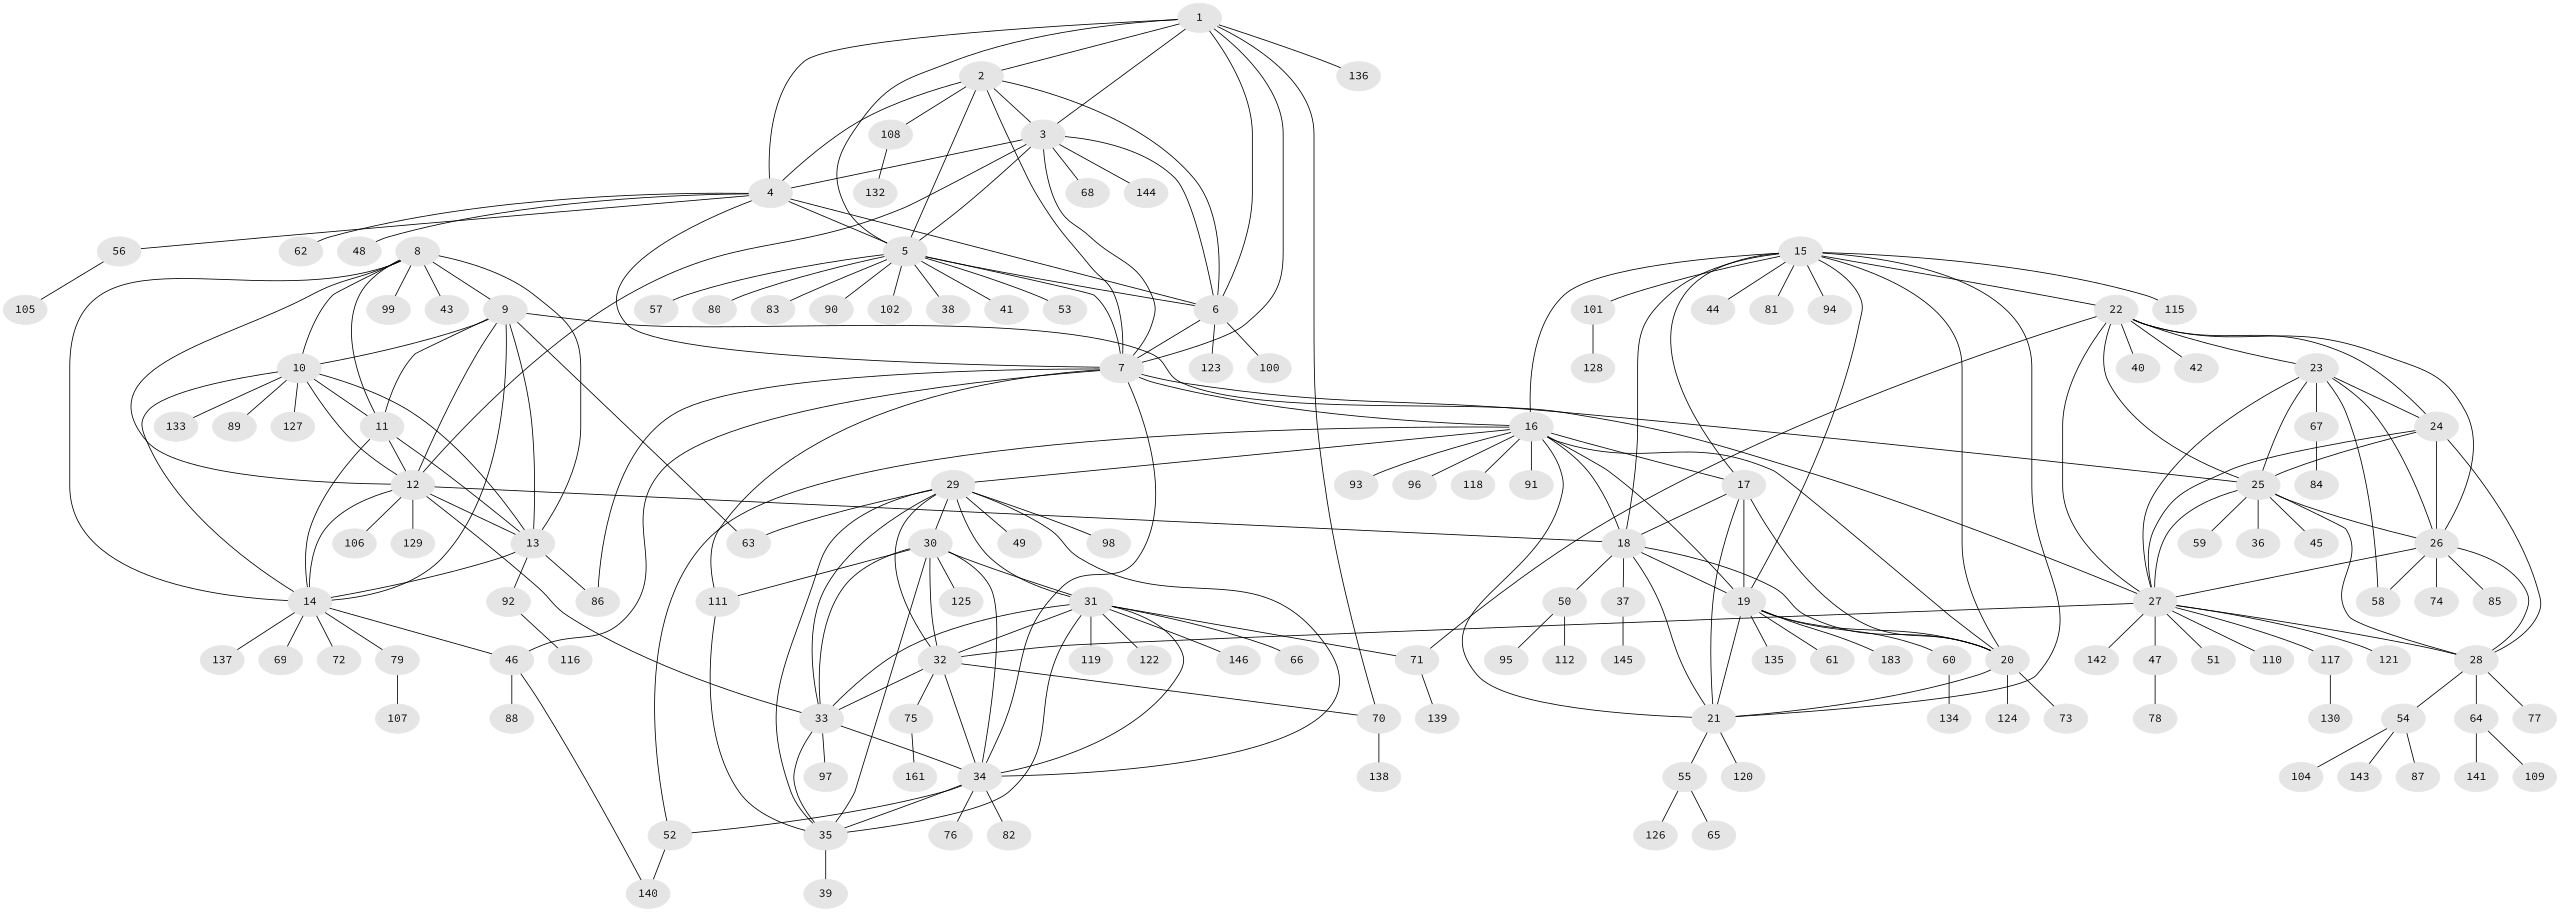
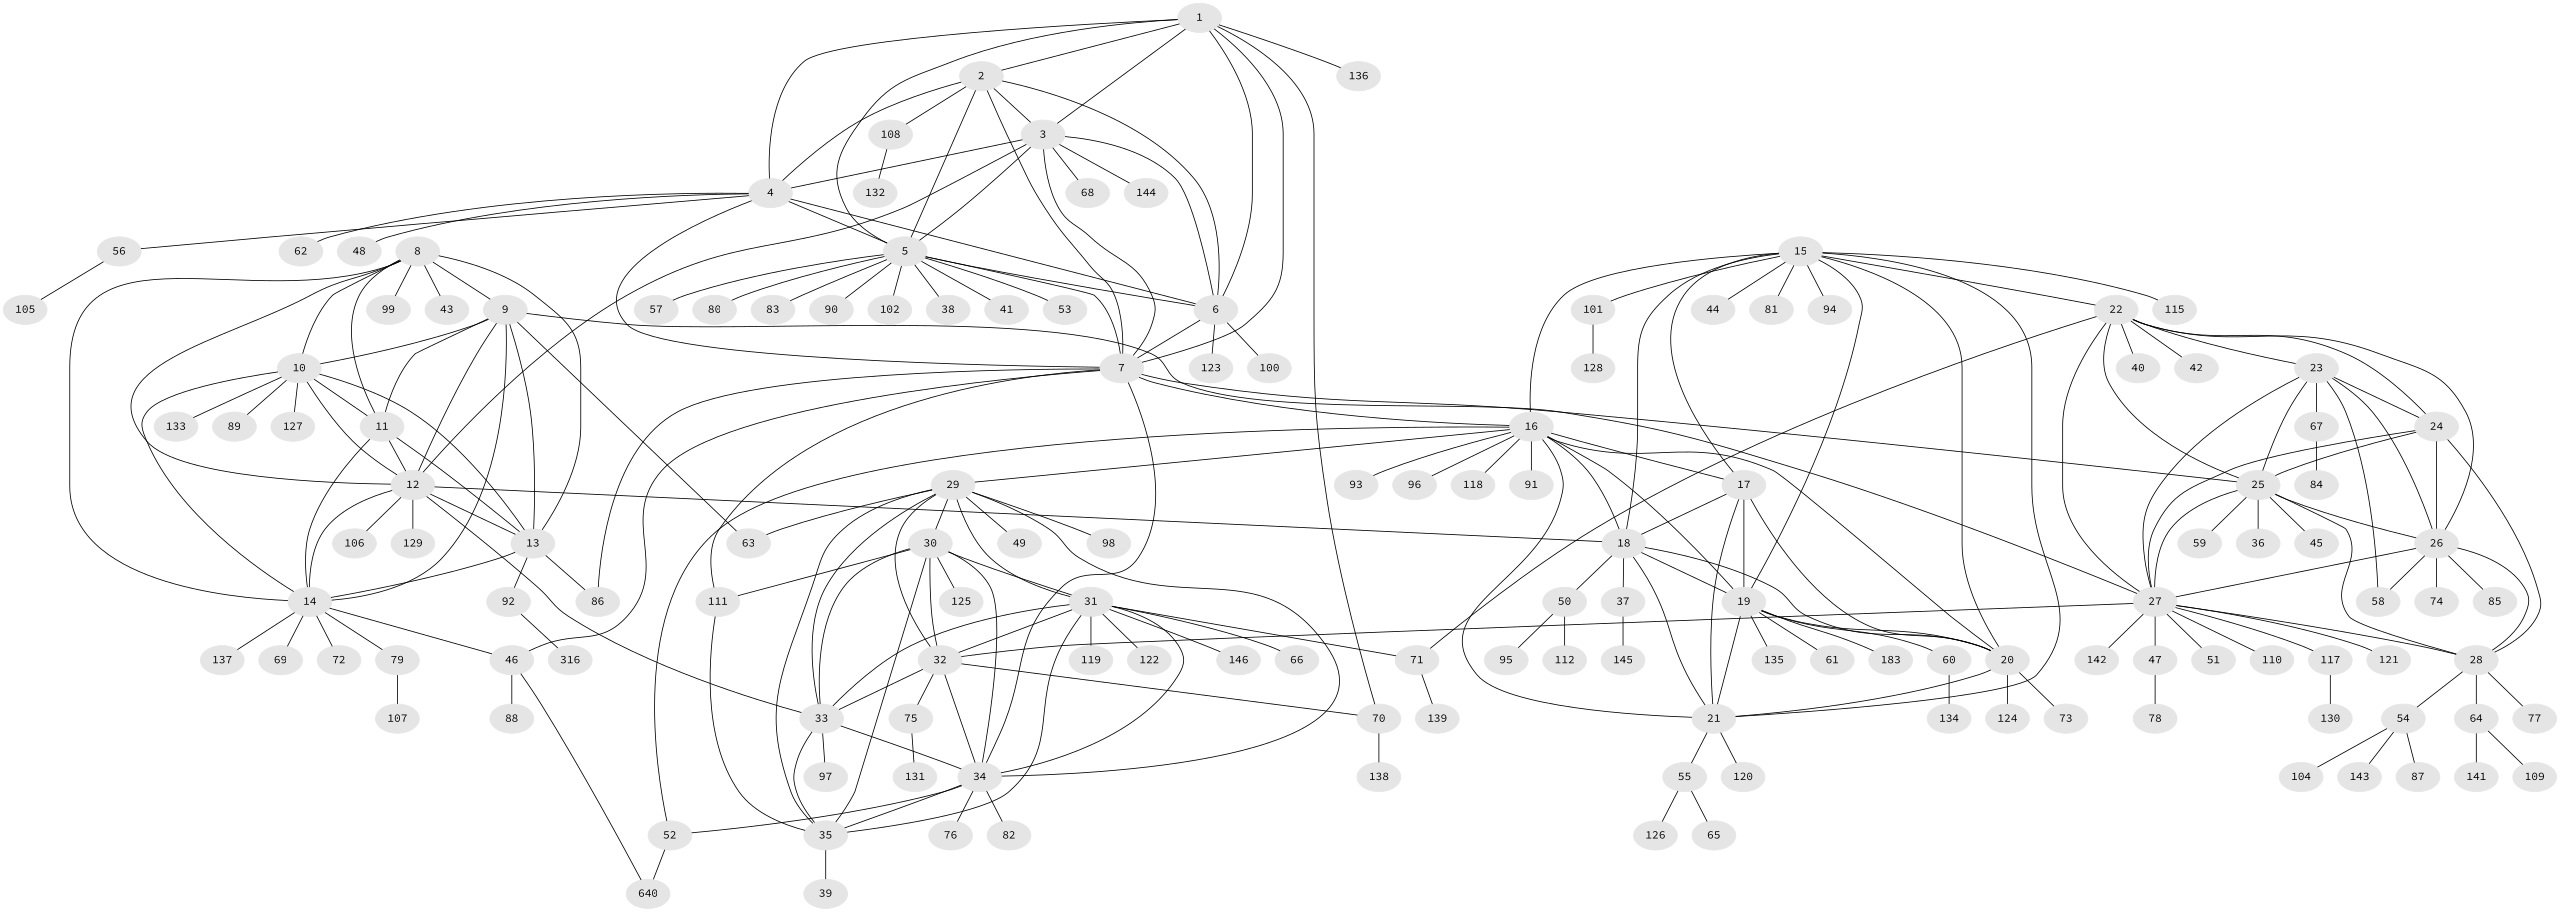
(570, 660) -> (570, 660)
(915, 777) -> (915, 777)
(648, 894) -> (648, 894)
